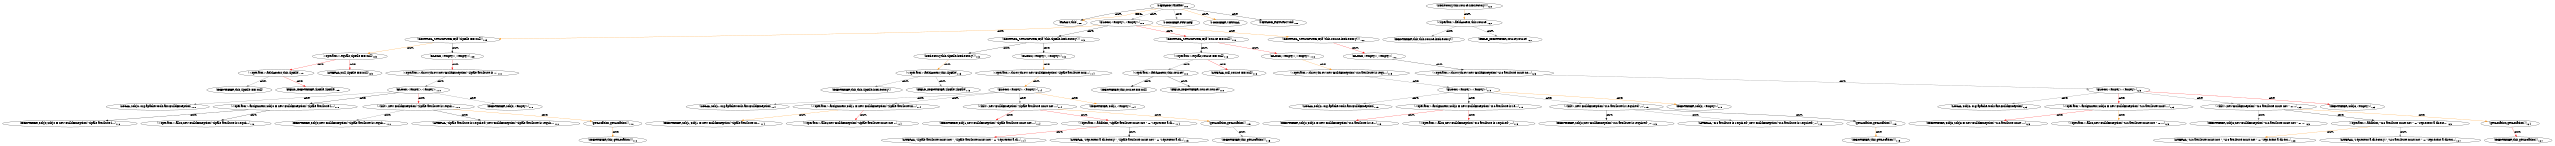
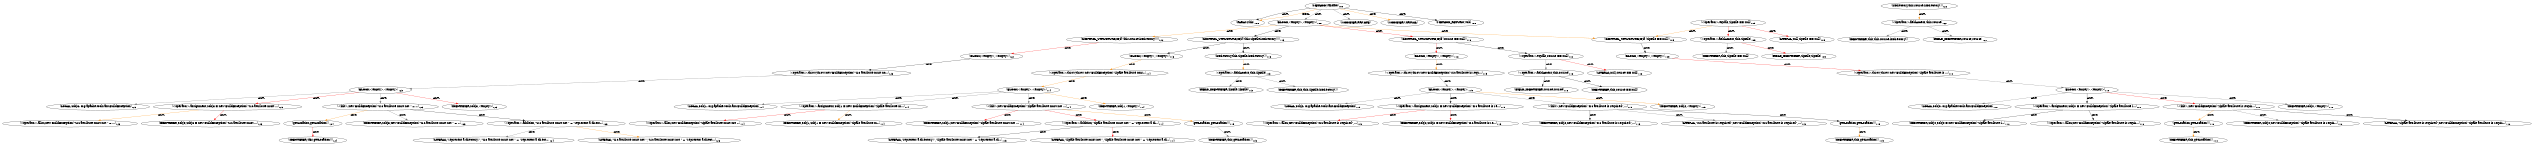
(402, 48) -> (1685, 31)
